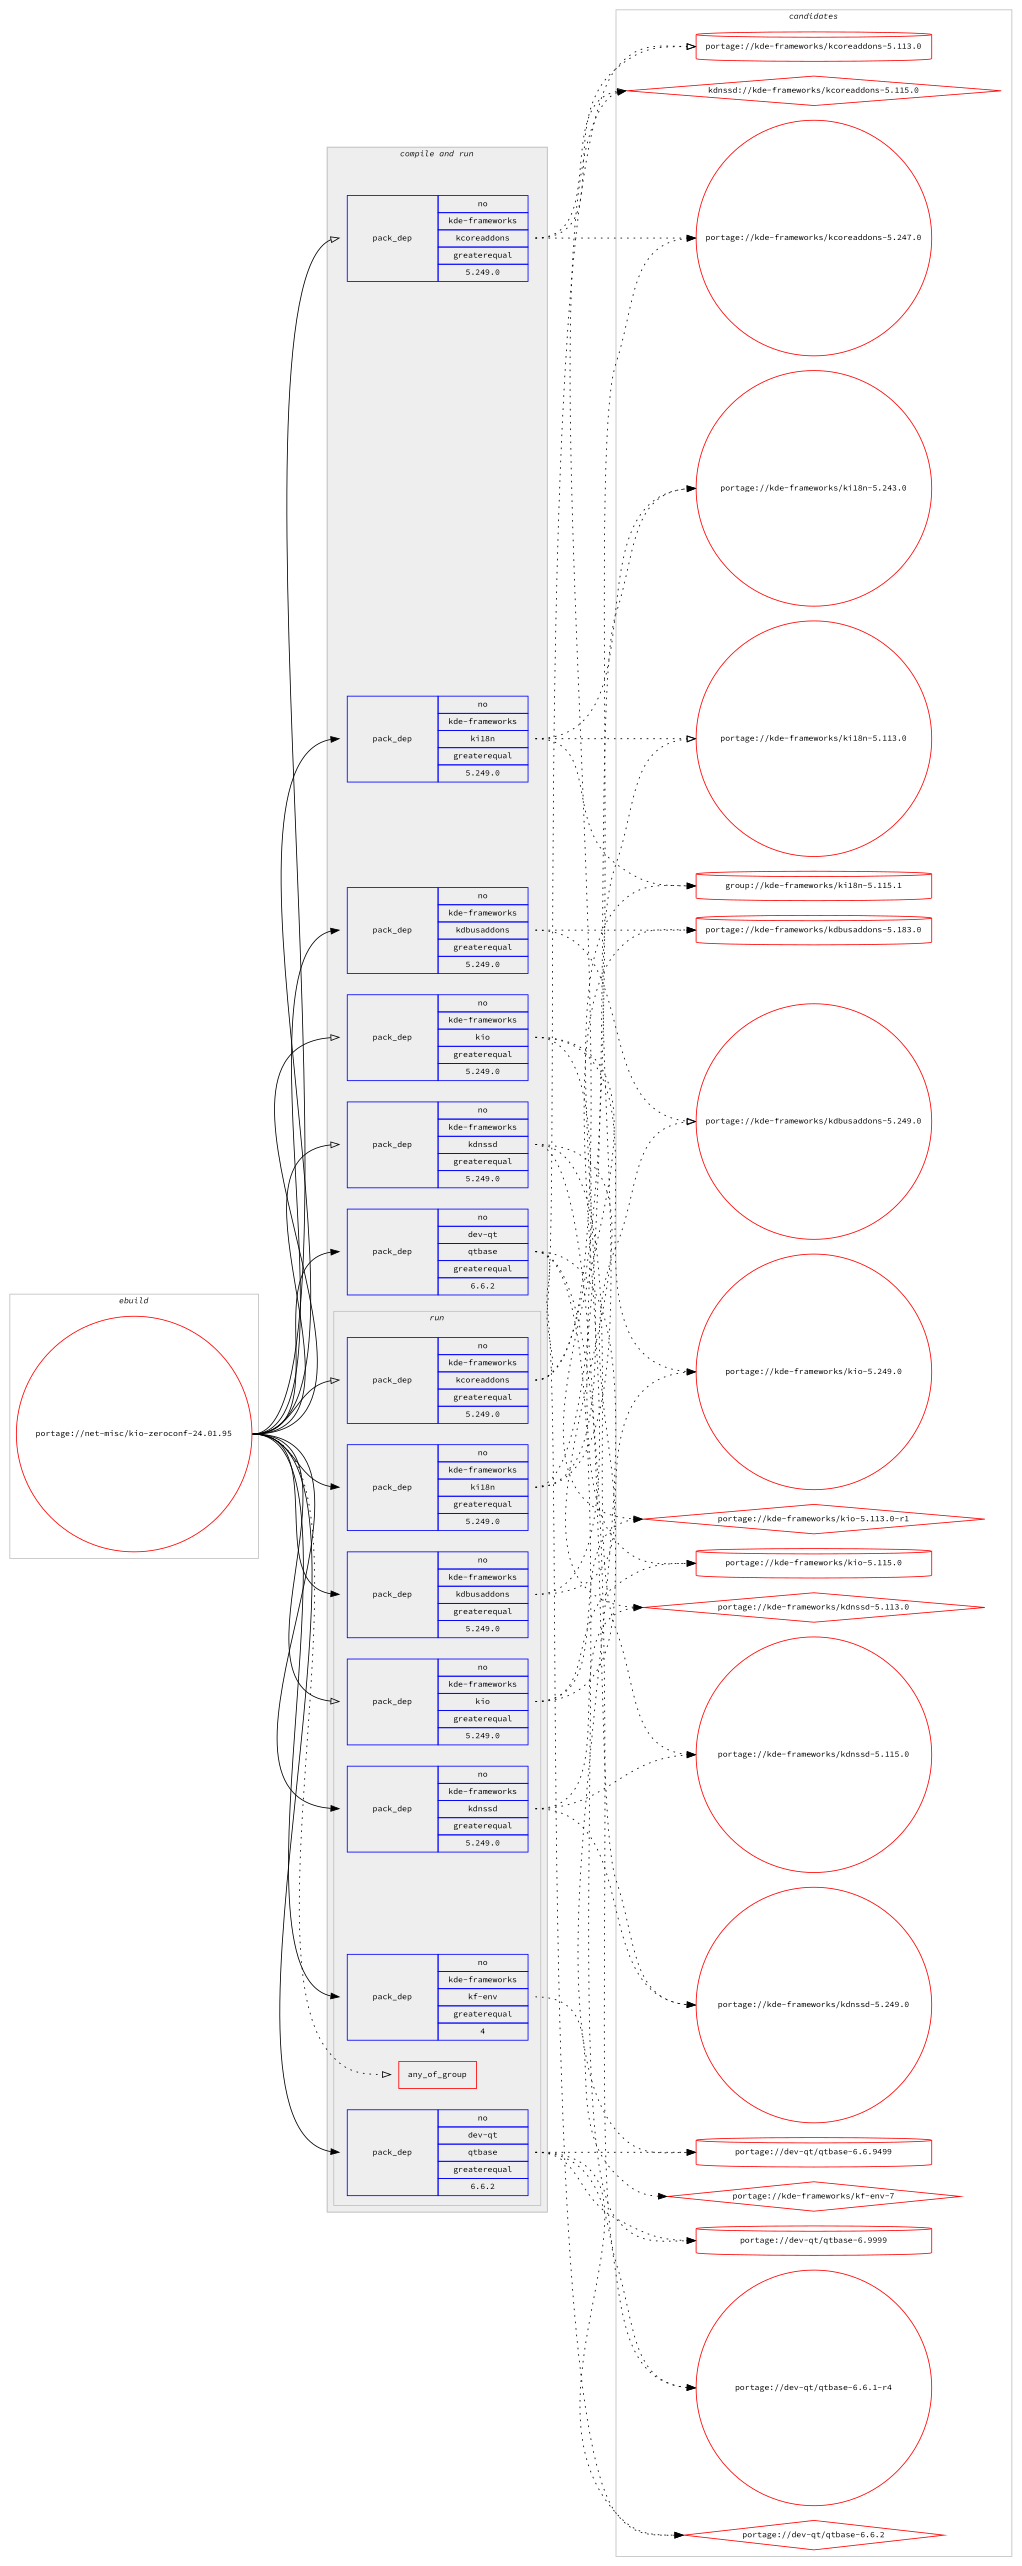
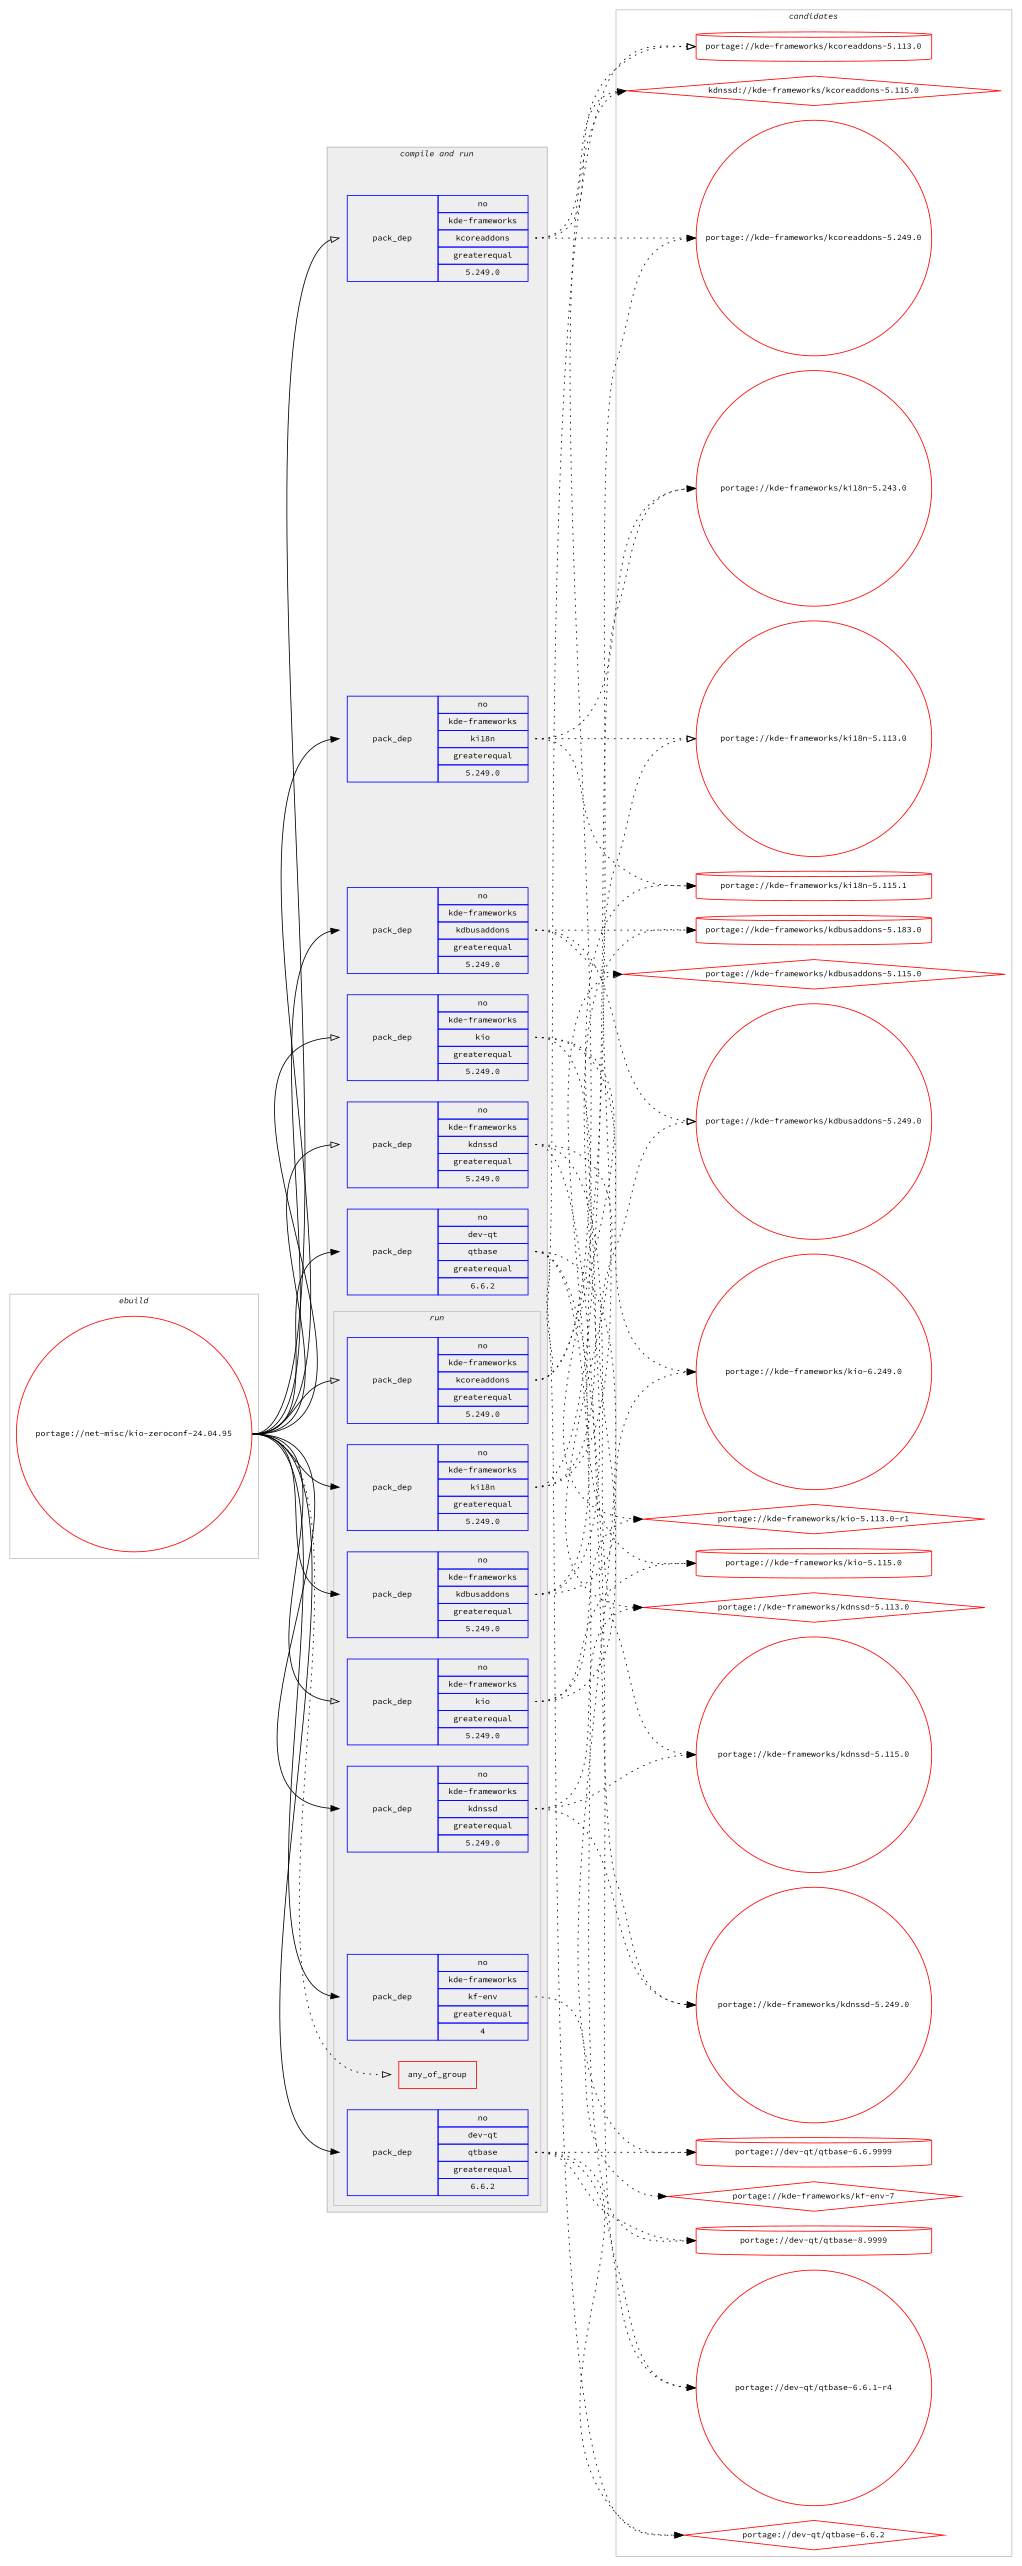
(814, 238) -> (814, 238)
(814, 886) -> (814, 886)
none -> (814, 974)
(814, 1372) -> (814, 1372)
(134, 1434) -> (134, 1434)
(814, 2152) -> (814, 2152)
(814, 2241) -> (814, 2241)
